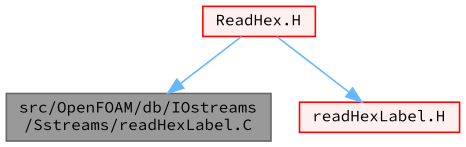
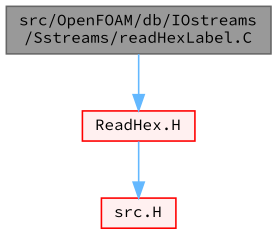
(211, 60) -> (139, 74)
(380, 117) -> (139, 213)
